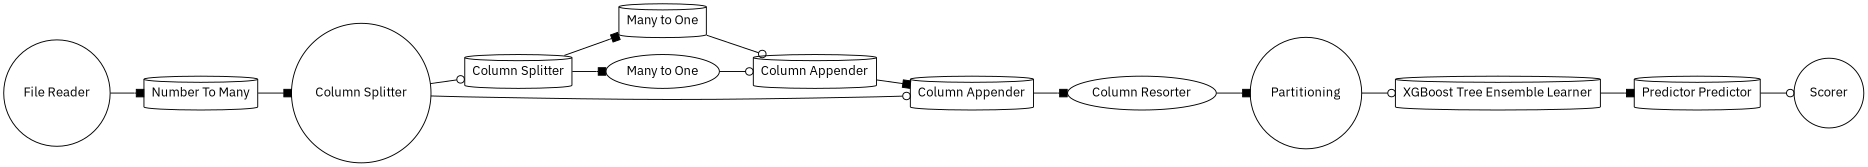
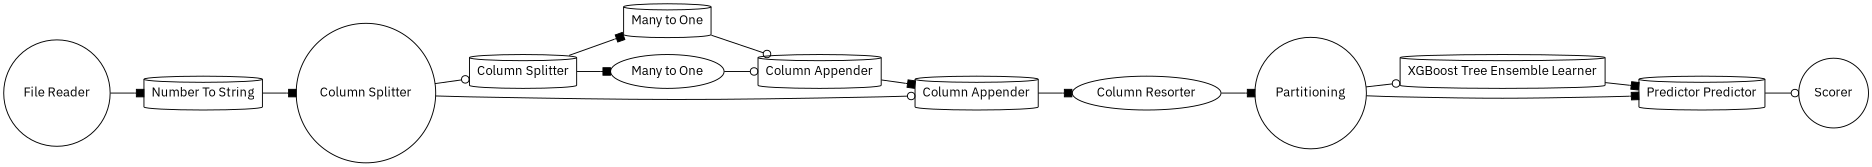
(201, 93) -> (203, 93)
none -> (1498, 98)
